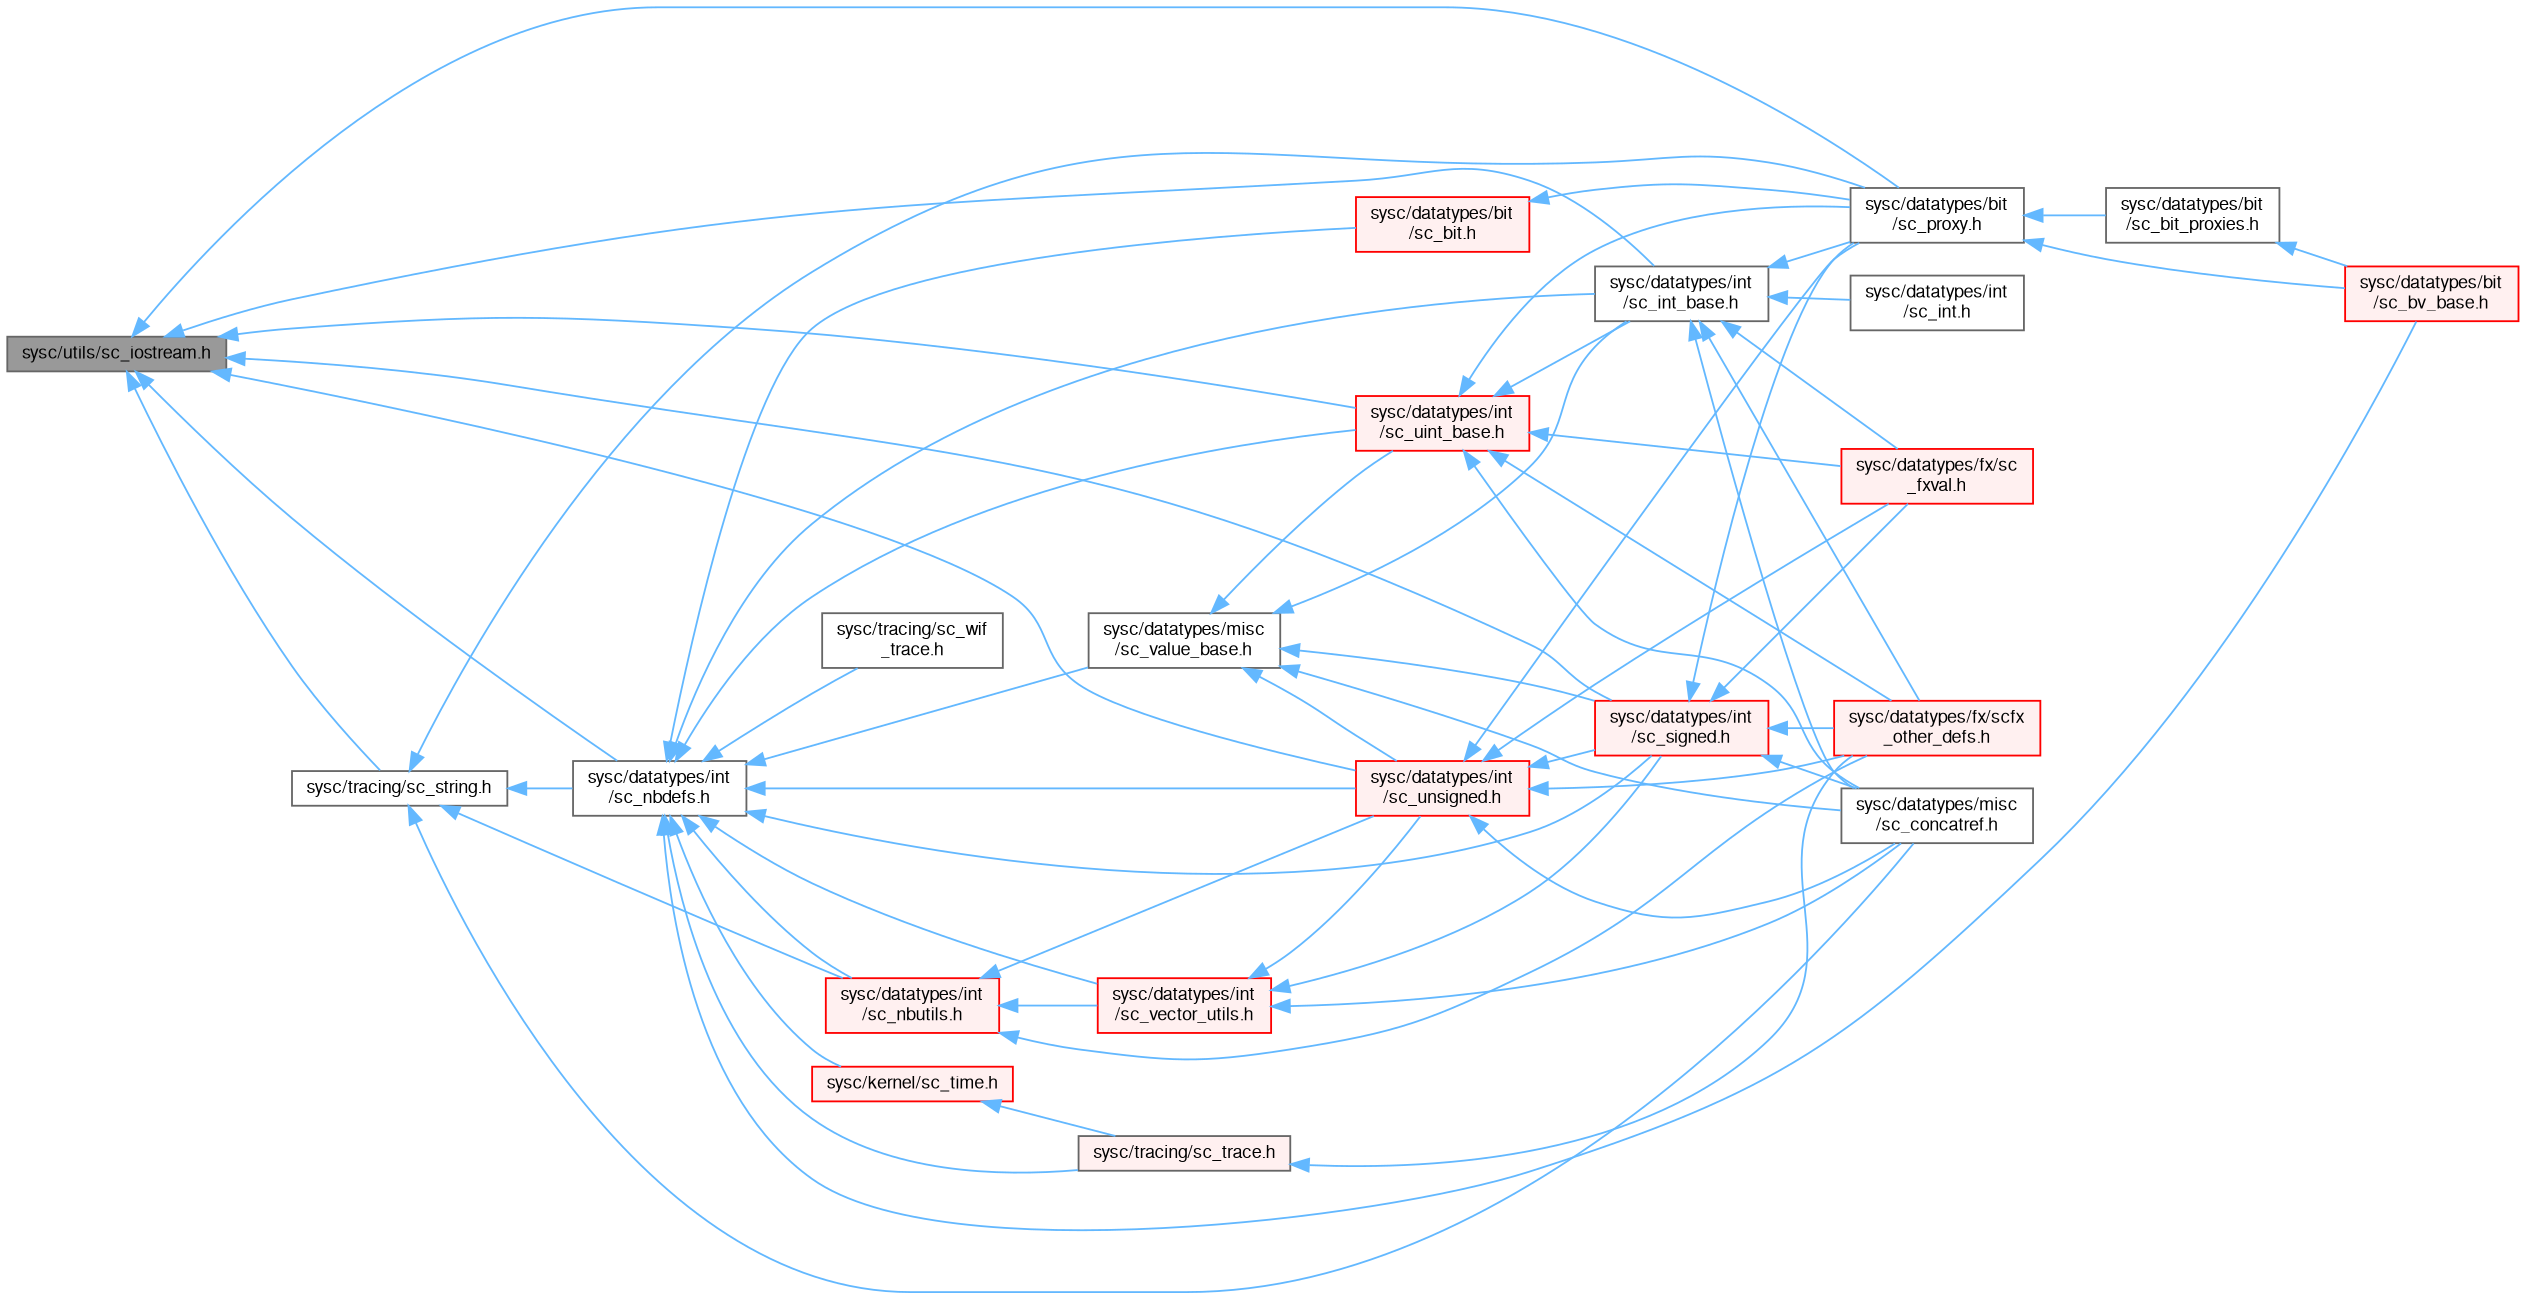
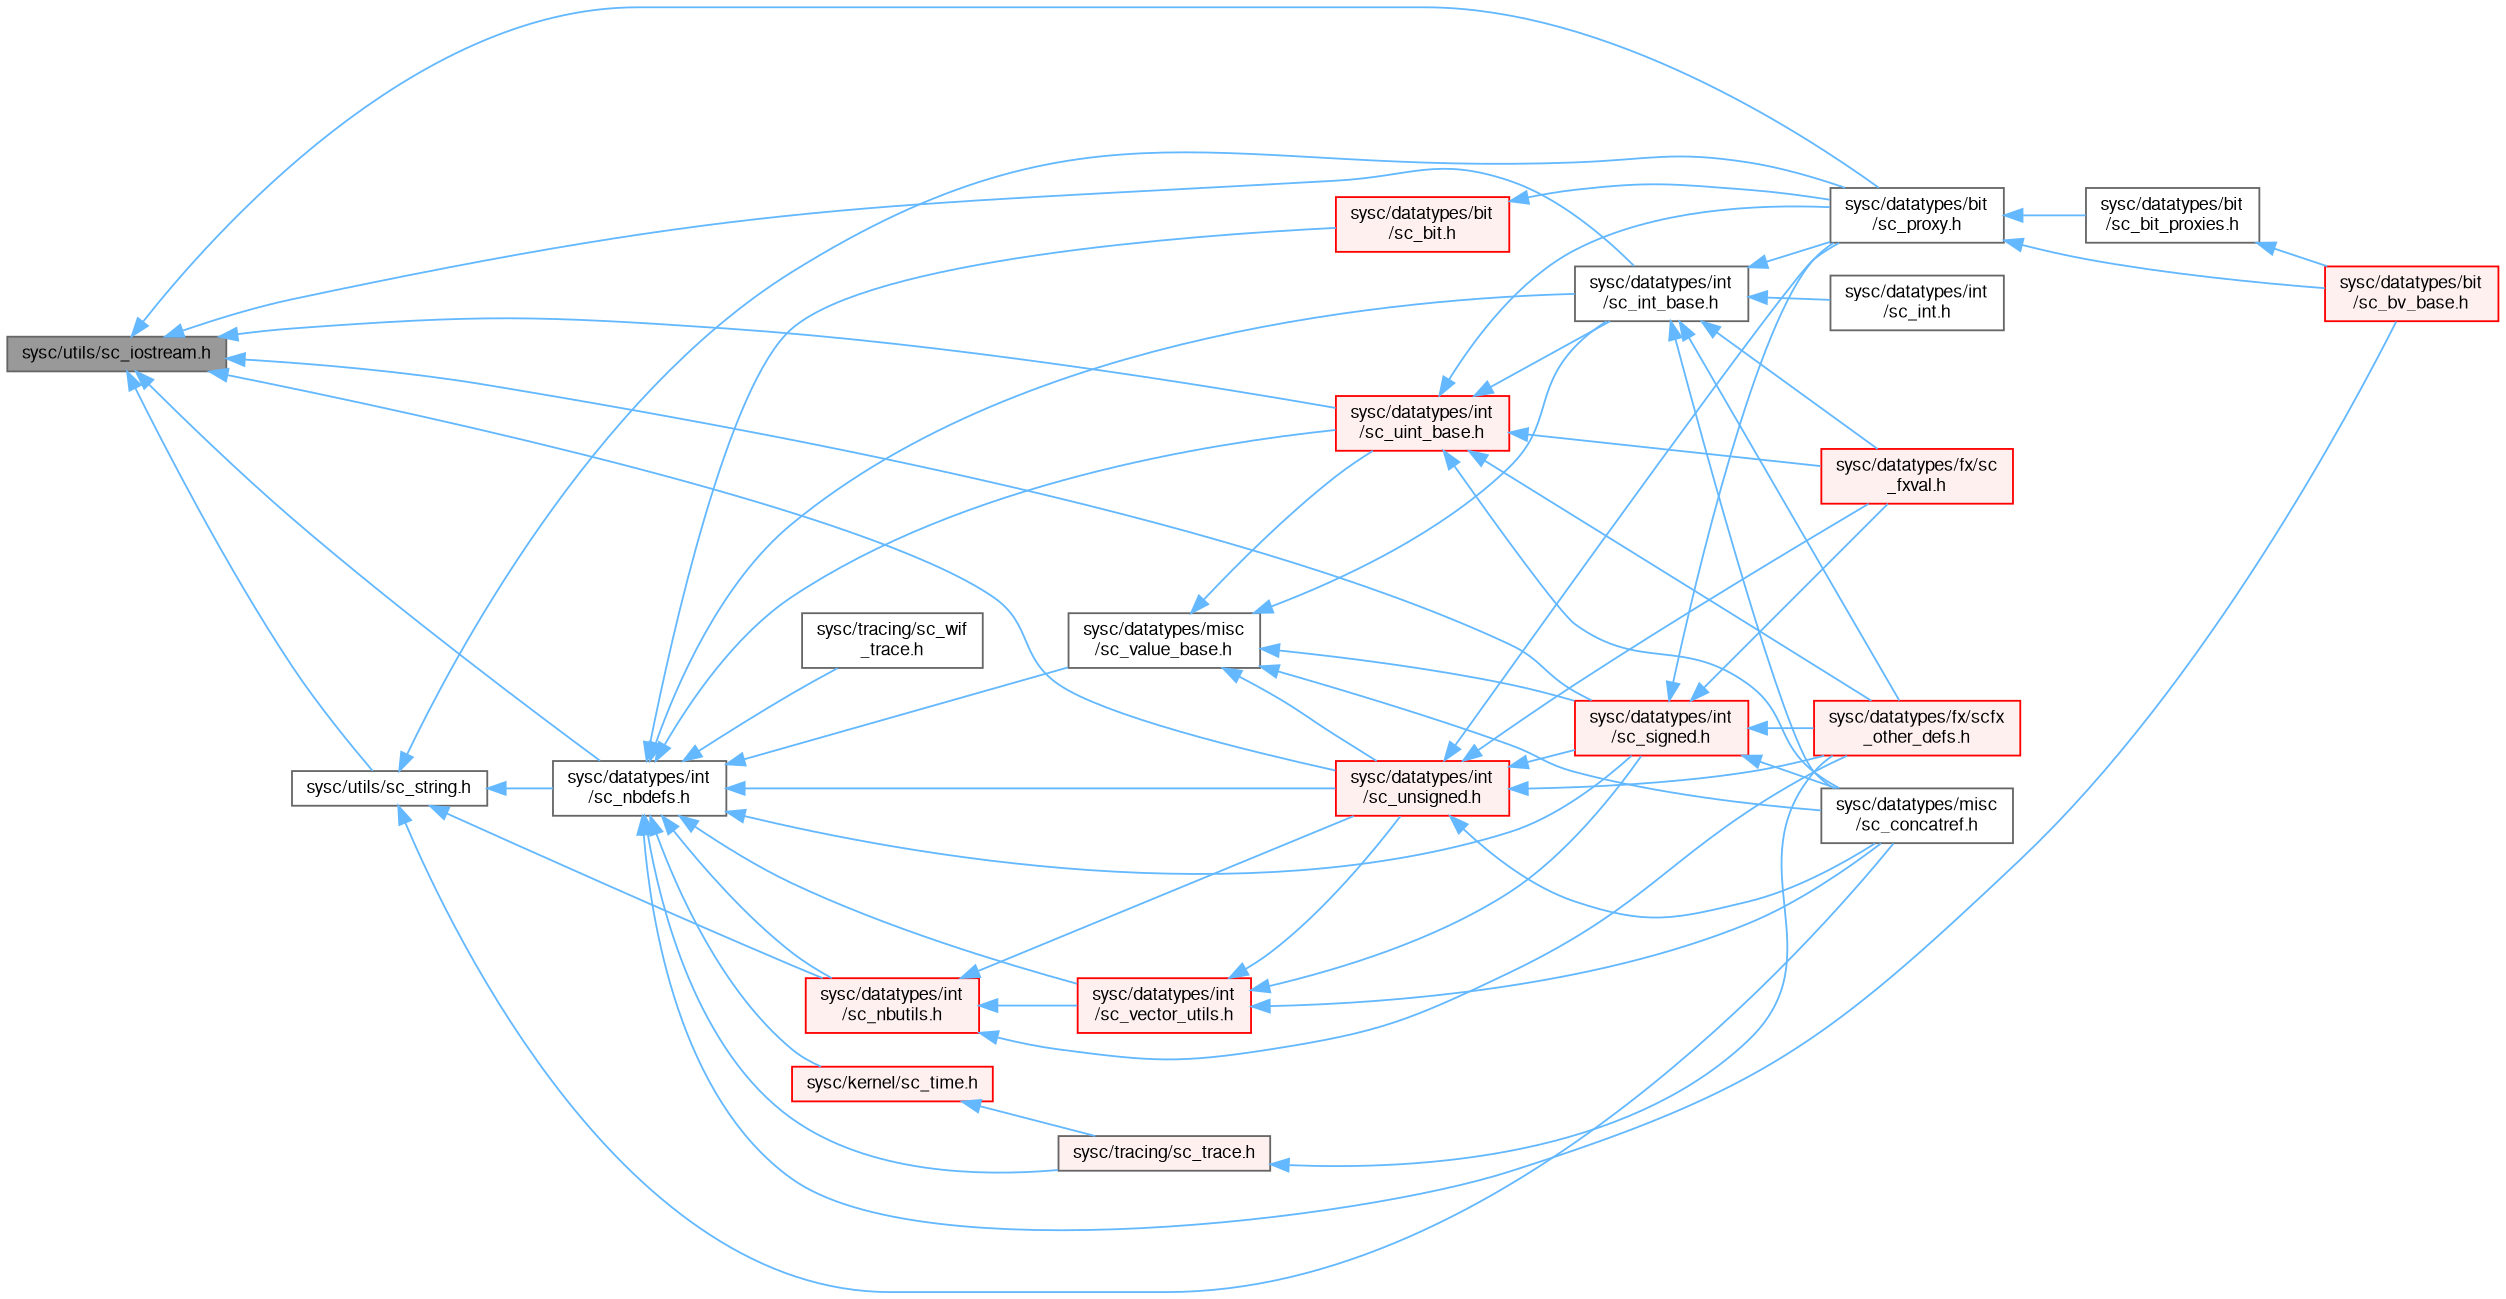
(400, 788) -> (390, 788)
